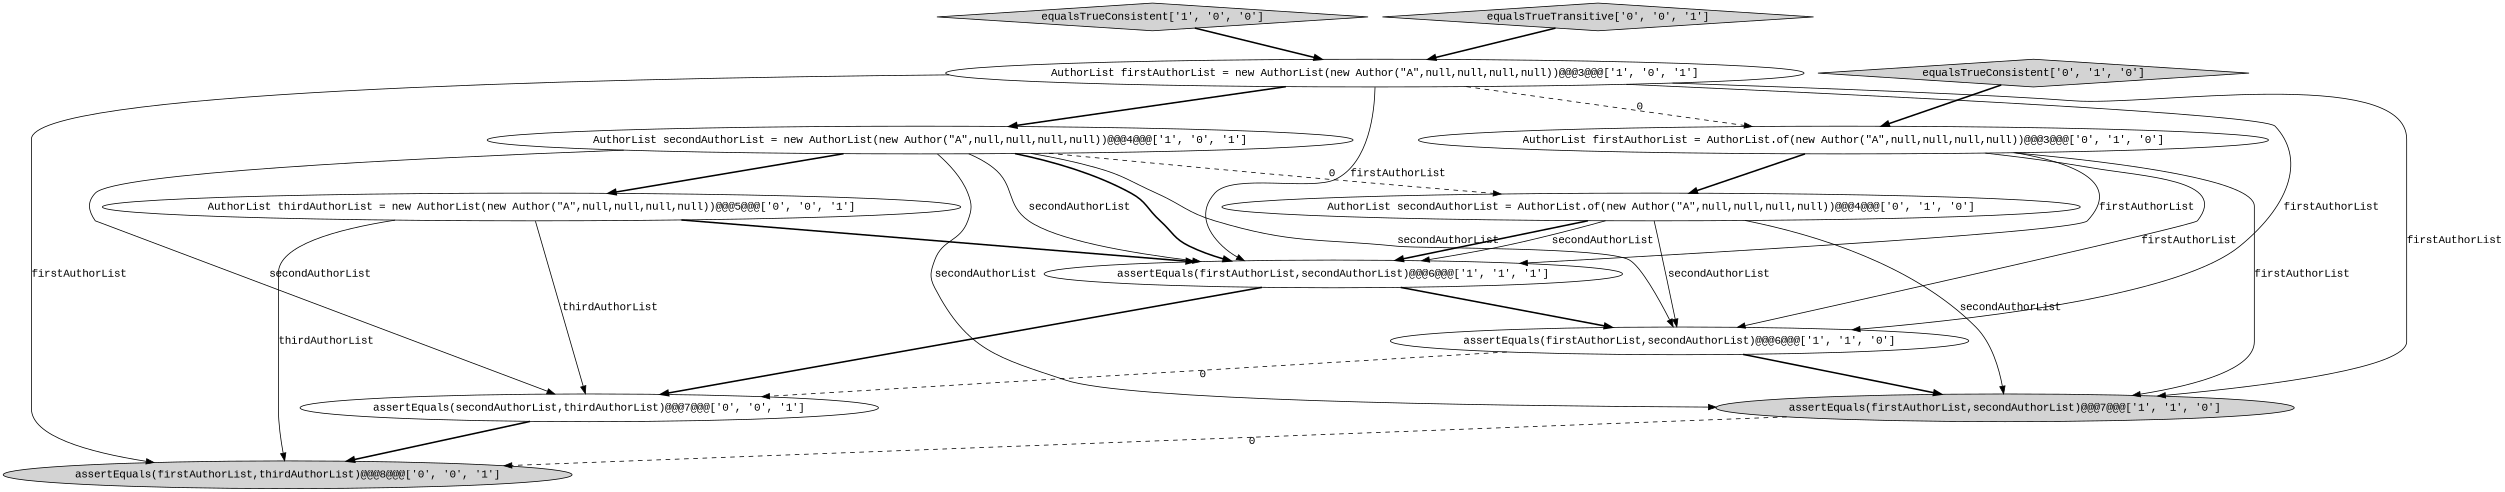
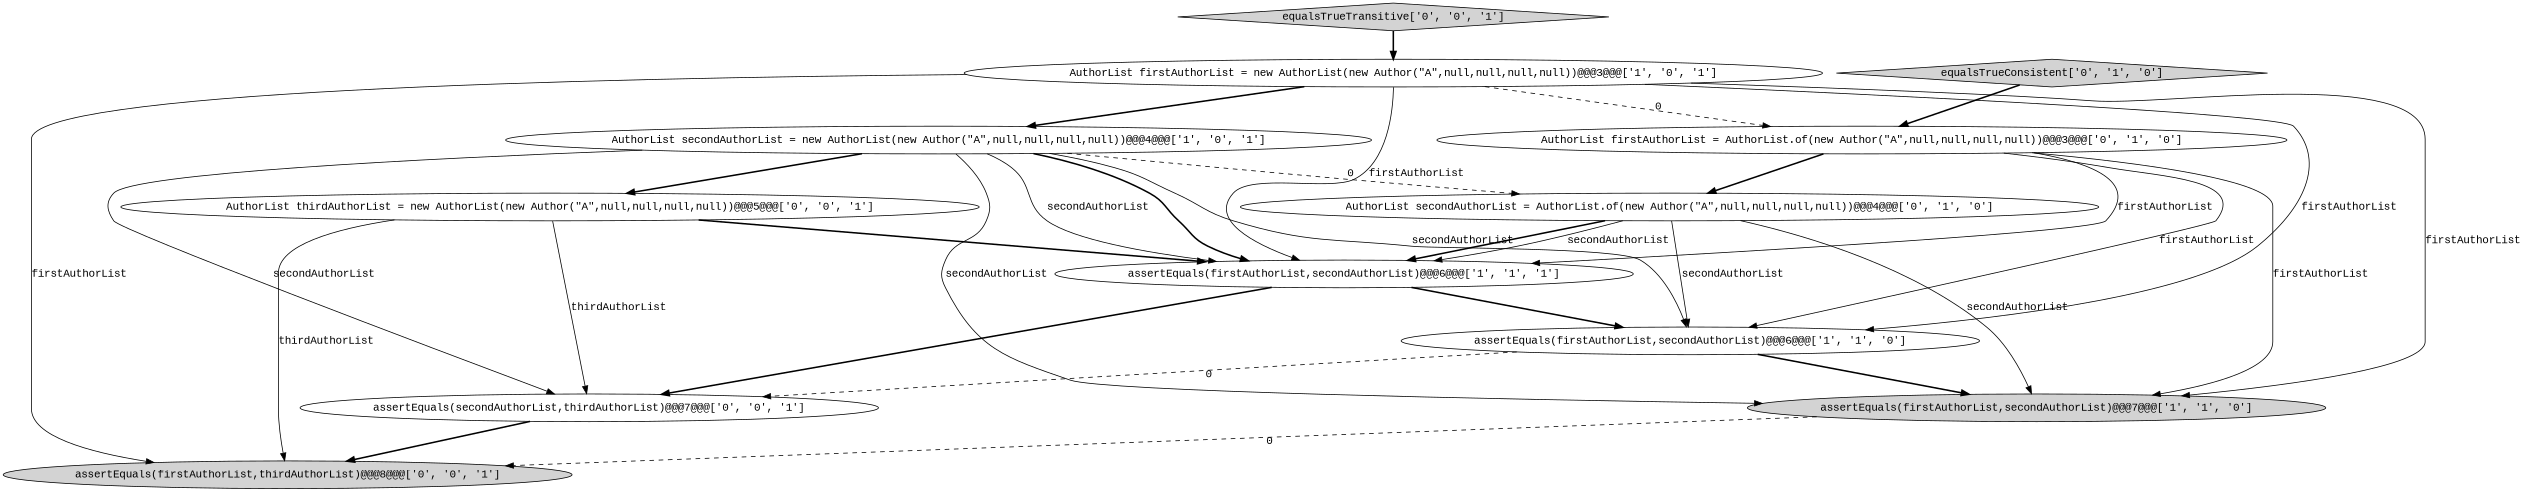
(1152, 17) -> none
